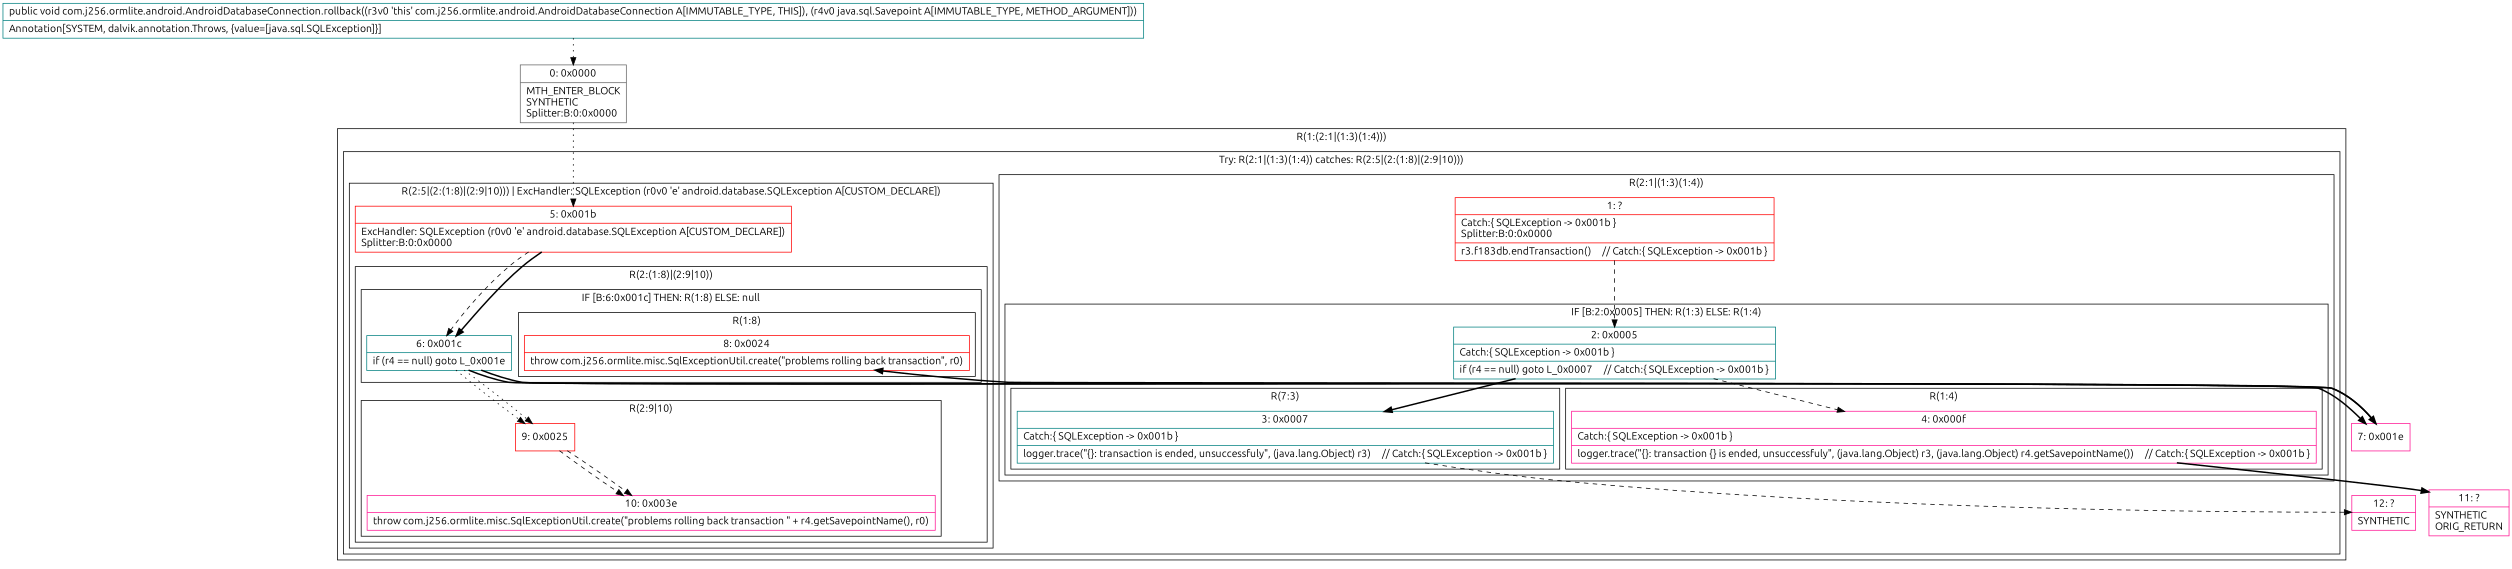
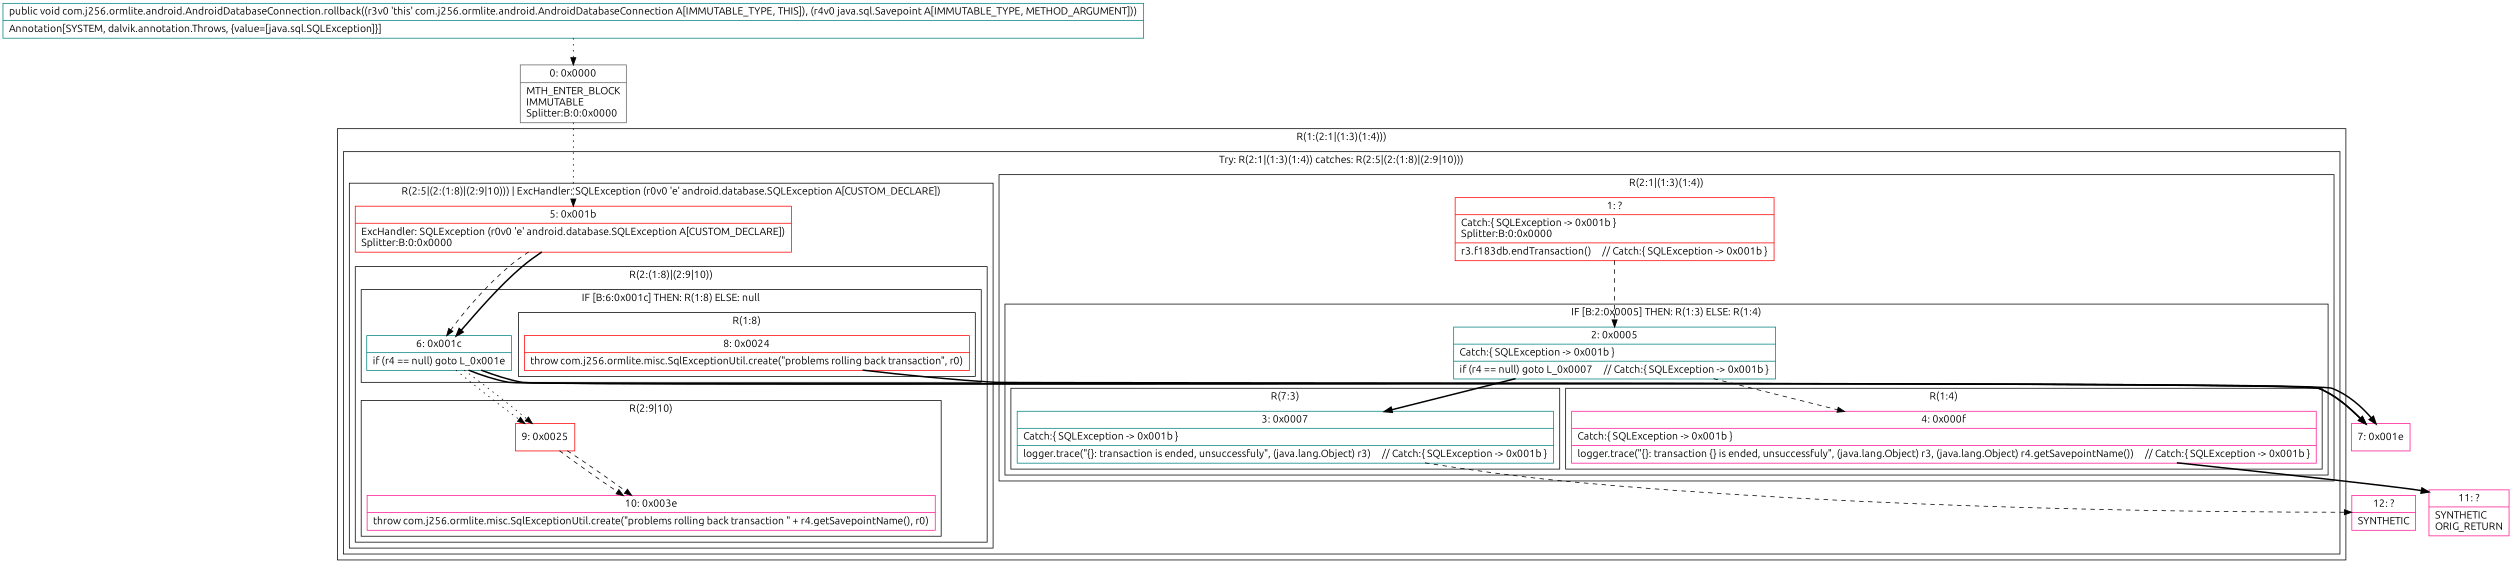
(552, 102) -> (555, 102)
(1636, 383) -> (1616, 383)
